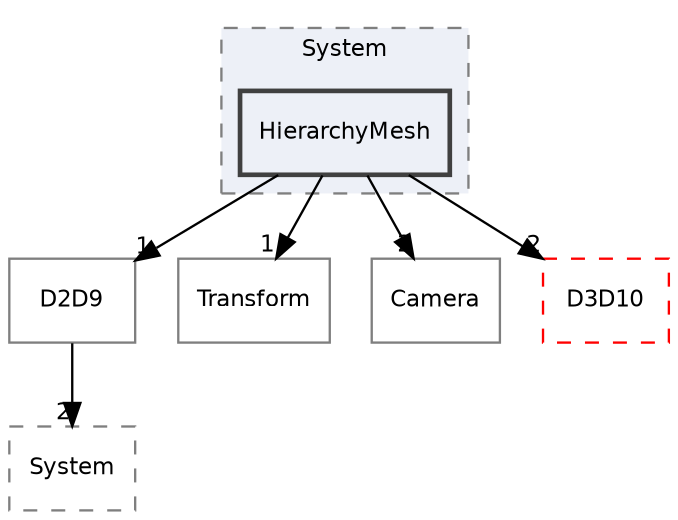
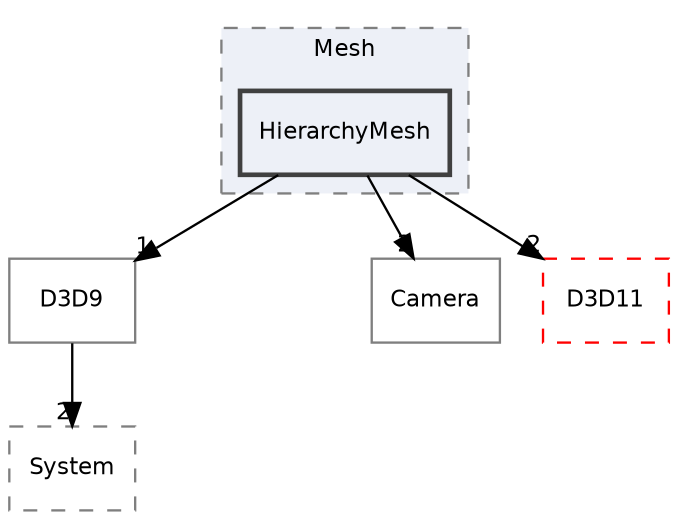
(345, 50) -> (345, 50)
(72, 301) -> (72, 301)
(254, 301) -> none
(606, 301) -> (606, 301)
